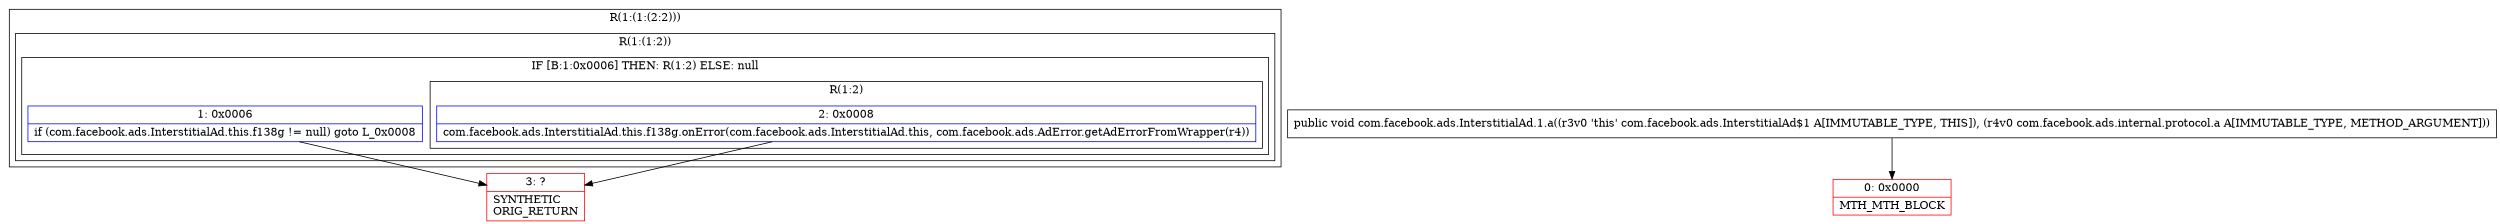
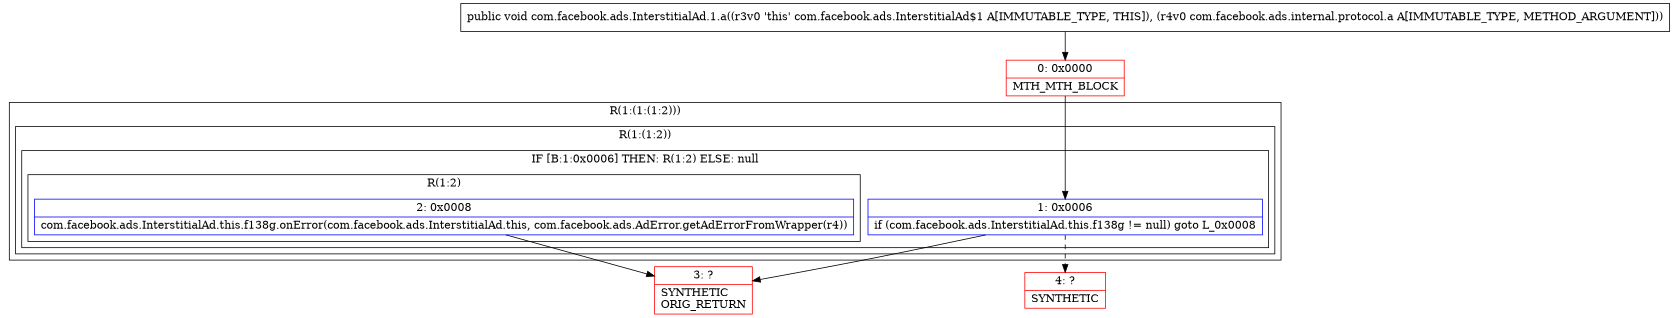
(645, 18) -> (645, 111)
none -> (1065, 144)
none -> (1065, 290)
